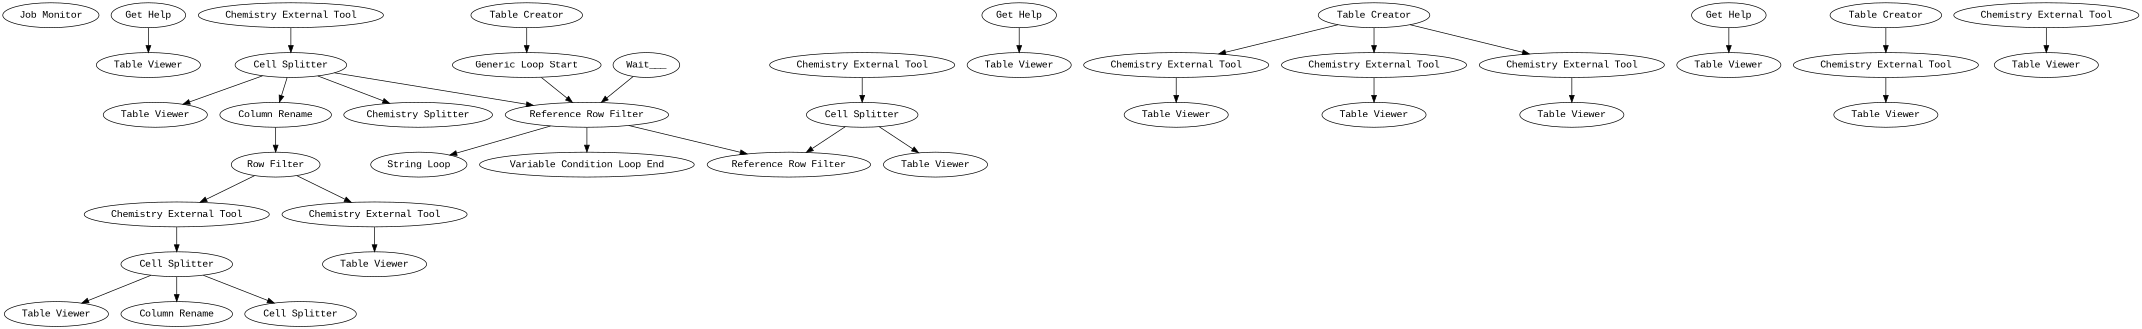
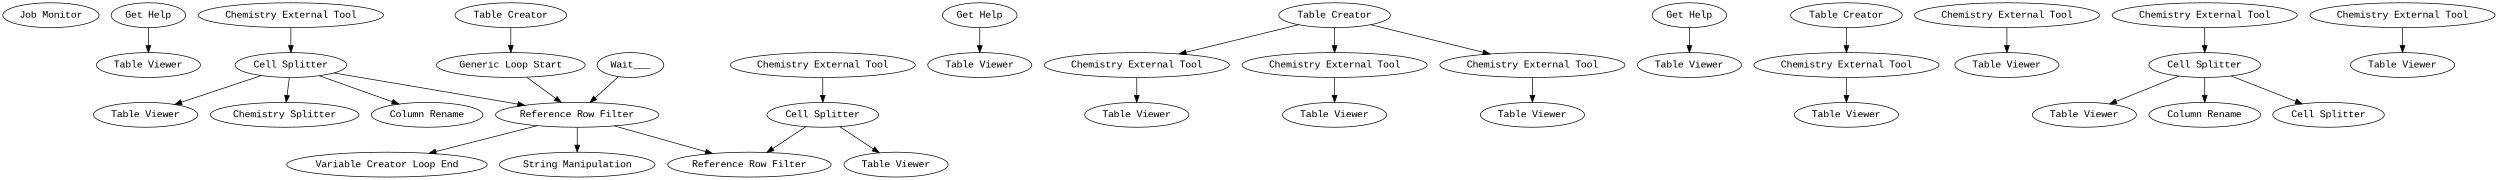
(276, 165) -> none
(419, 165) -> (577, 165)
(587, 165) -> (387, 165)
